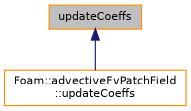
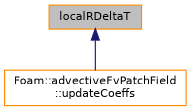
(95, 17) -> (95, 17)
